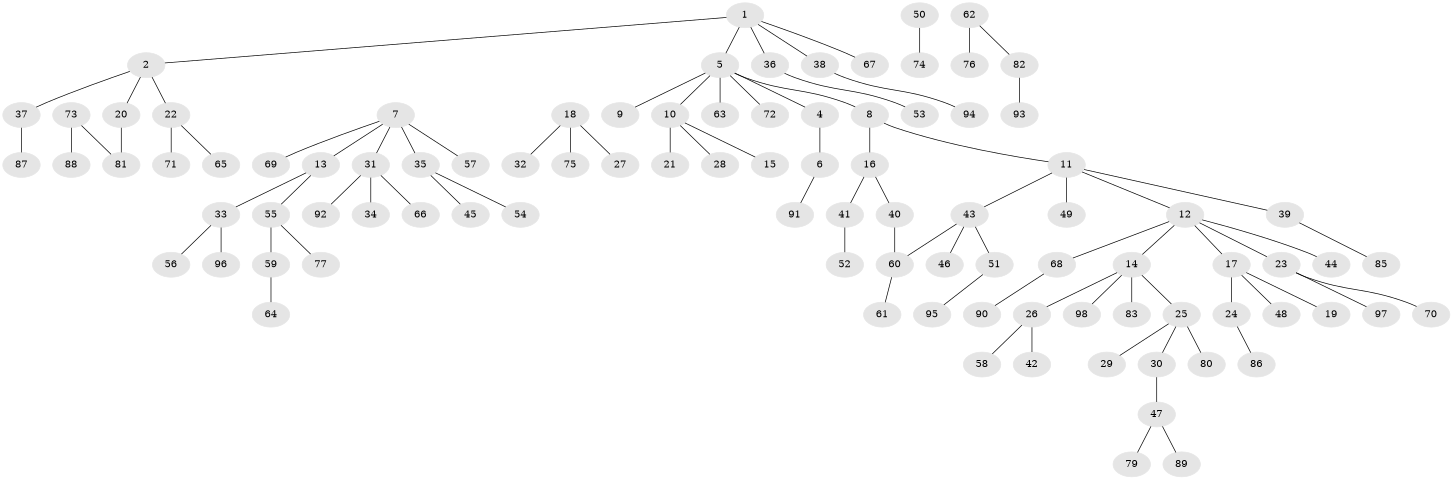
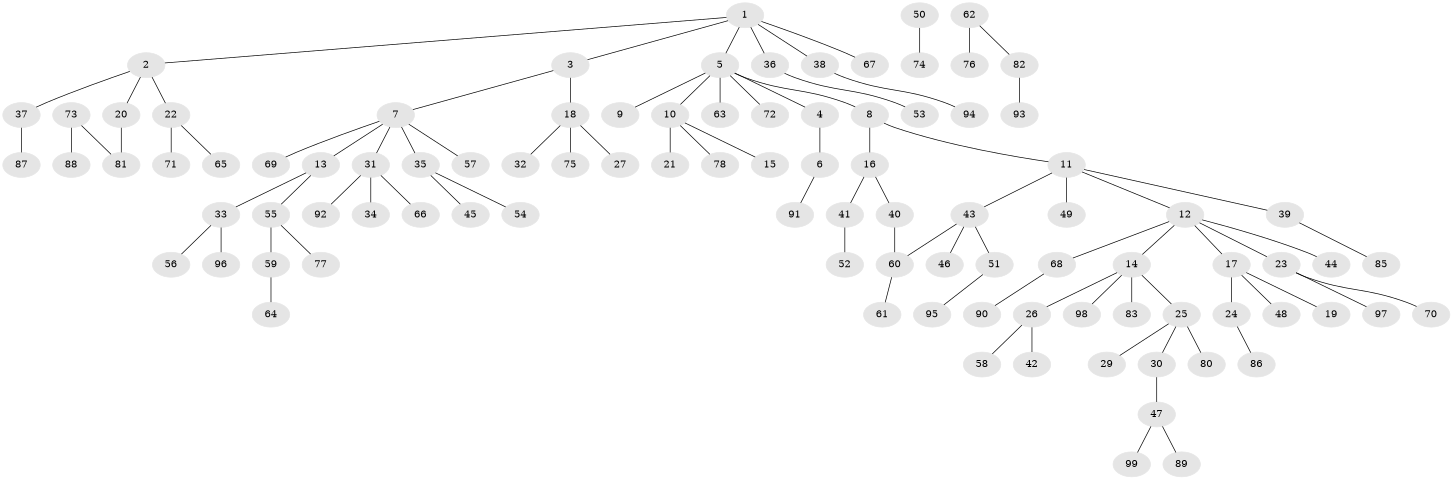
none -> (570, 65)
(720, 165) -> (720, 165)
(1132, 464) -> (1132, 464)
